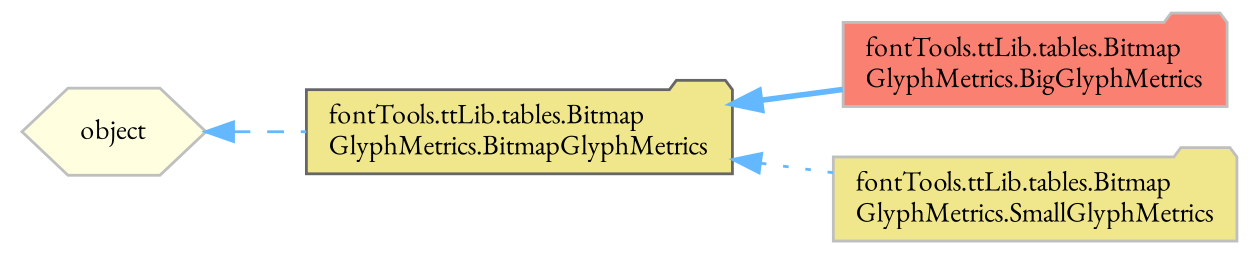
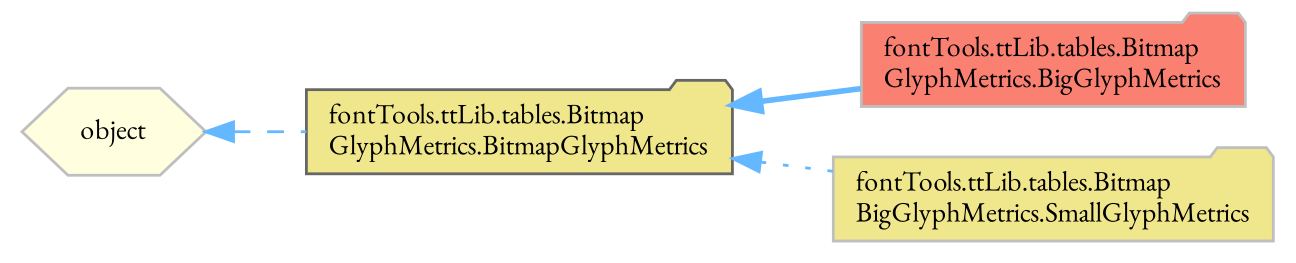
(1035, 199) -> (1053, 199)
